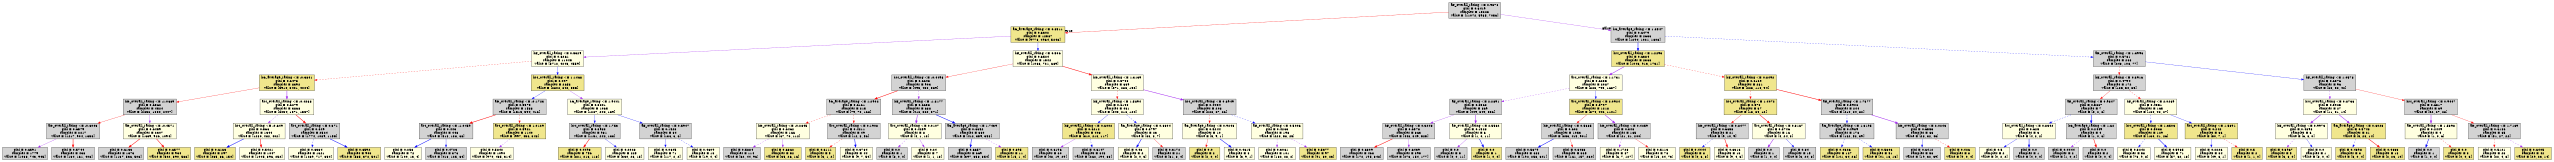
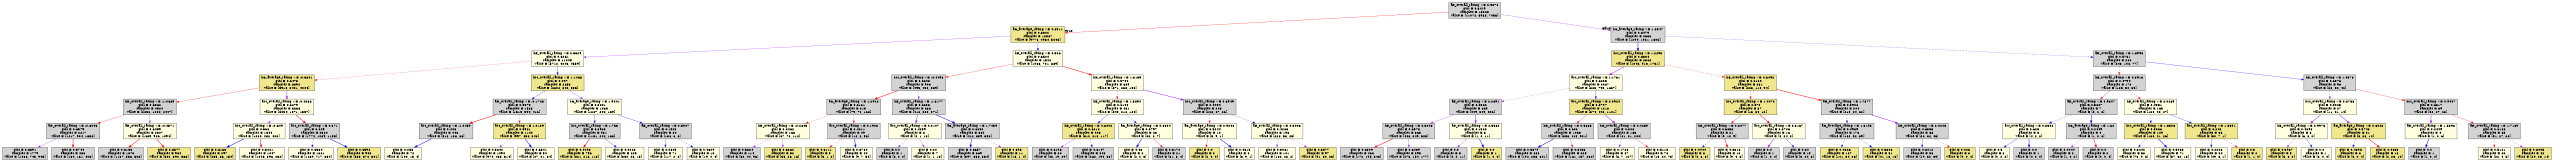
(446, 153) -> none
none -> (536, 153)
(2459, 153) -> none
